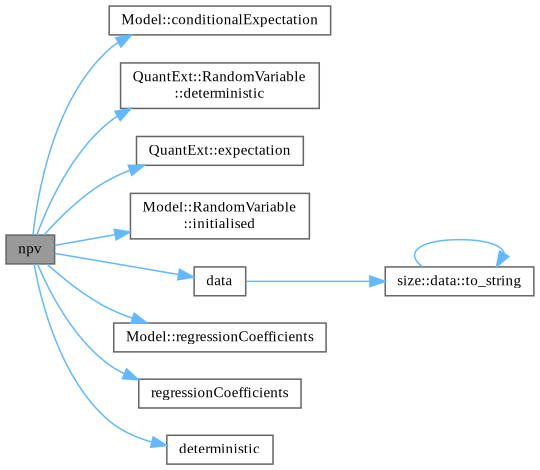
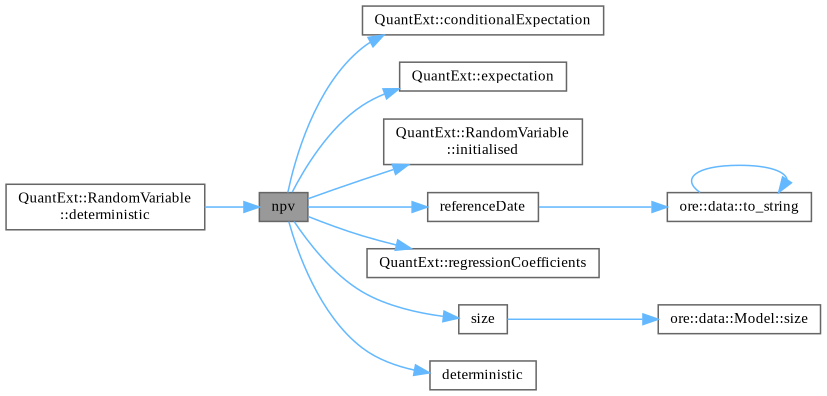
(220, 20) -> (483, 20)
(69, 170) -> (224, 207)
(220, 216) -> (483, 142)
(220, 281) -> (483, 207)
(460, 281) -> (739, 207)
none -> (739, 319)
(220, 337) -> (483, 263)
(220, 394) -> (483, 319)
